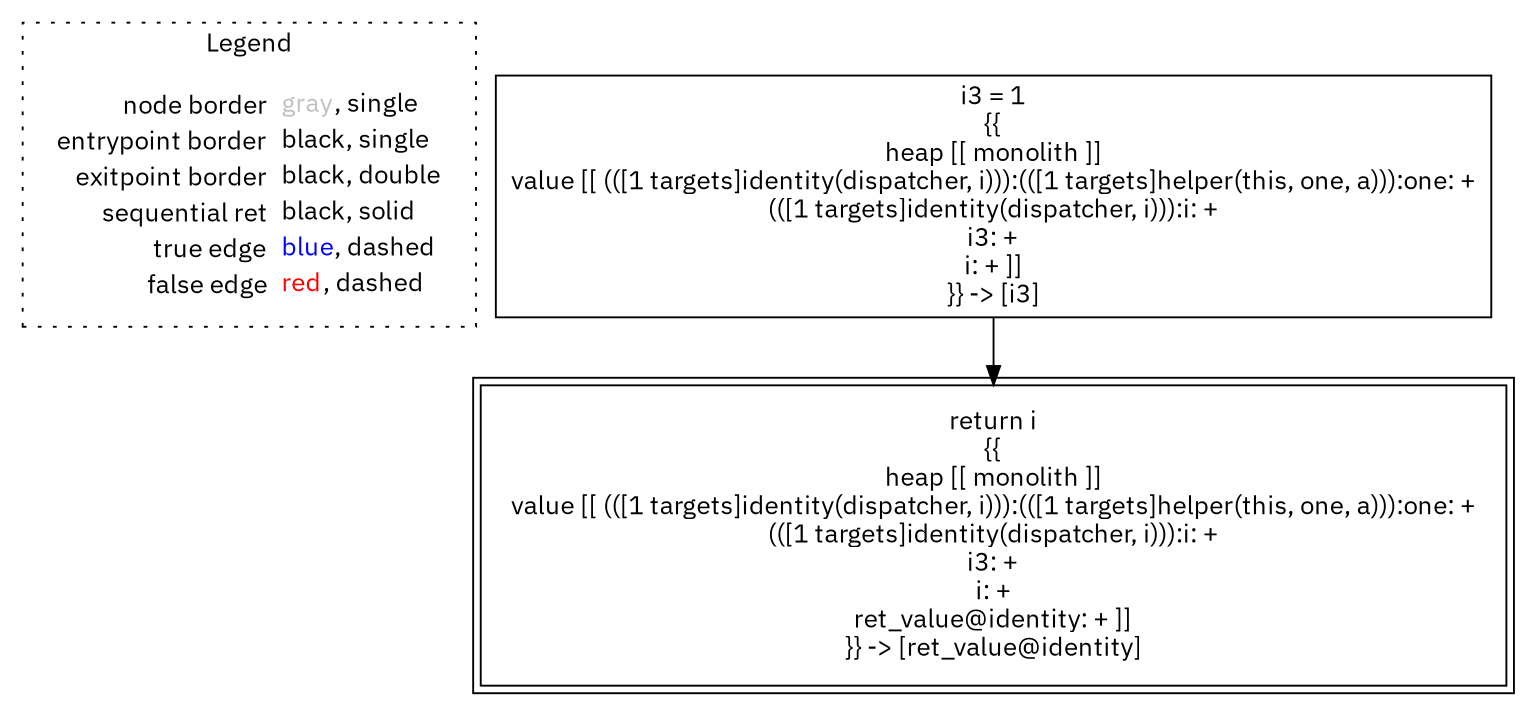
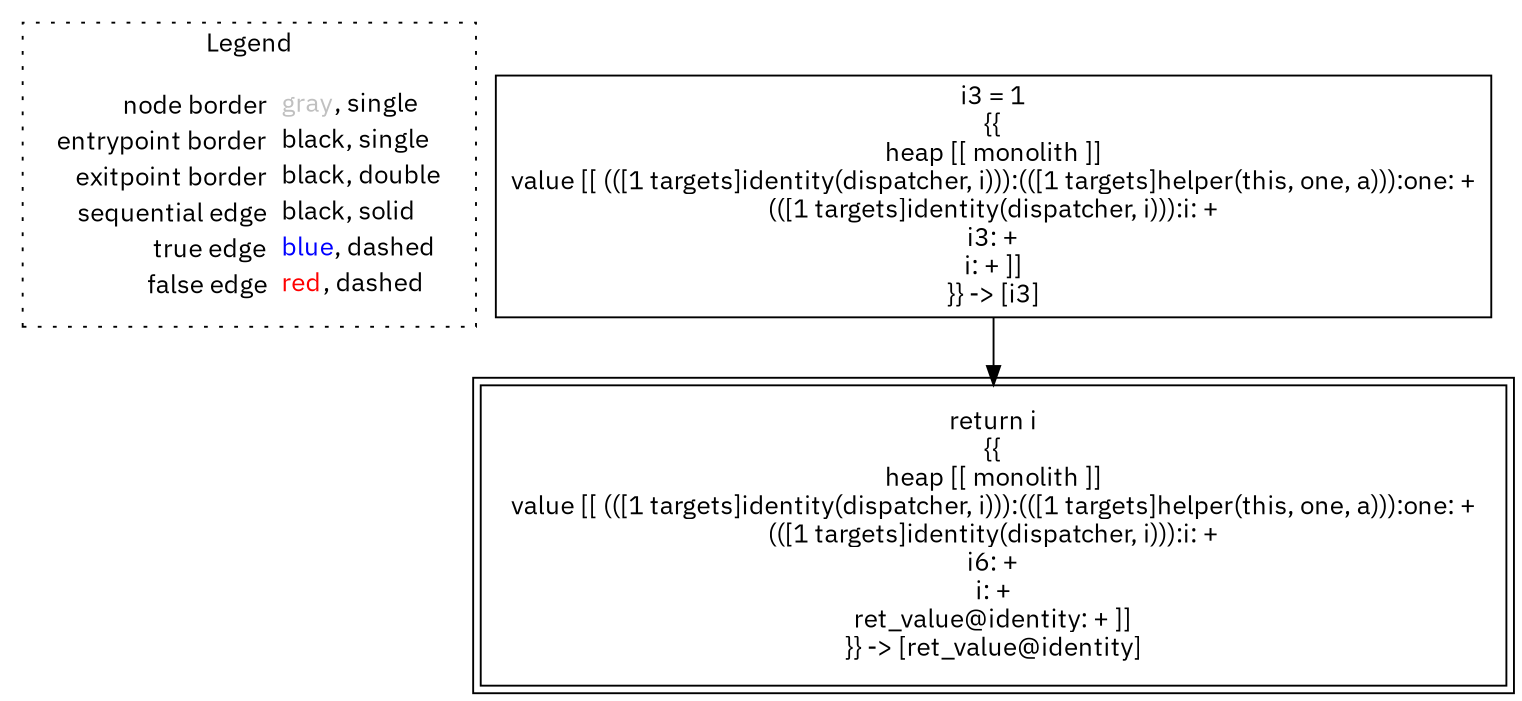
(188, 213) -> (176, 213)
(994, 563) -> (994, 563)
